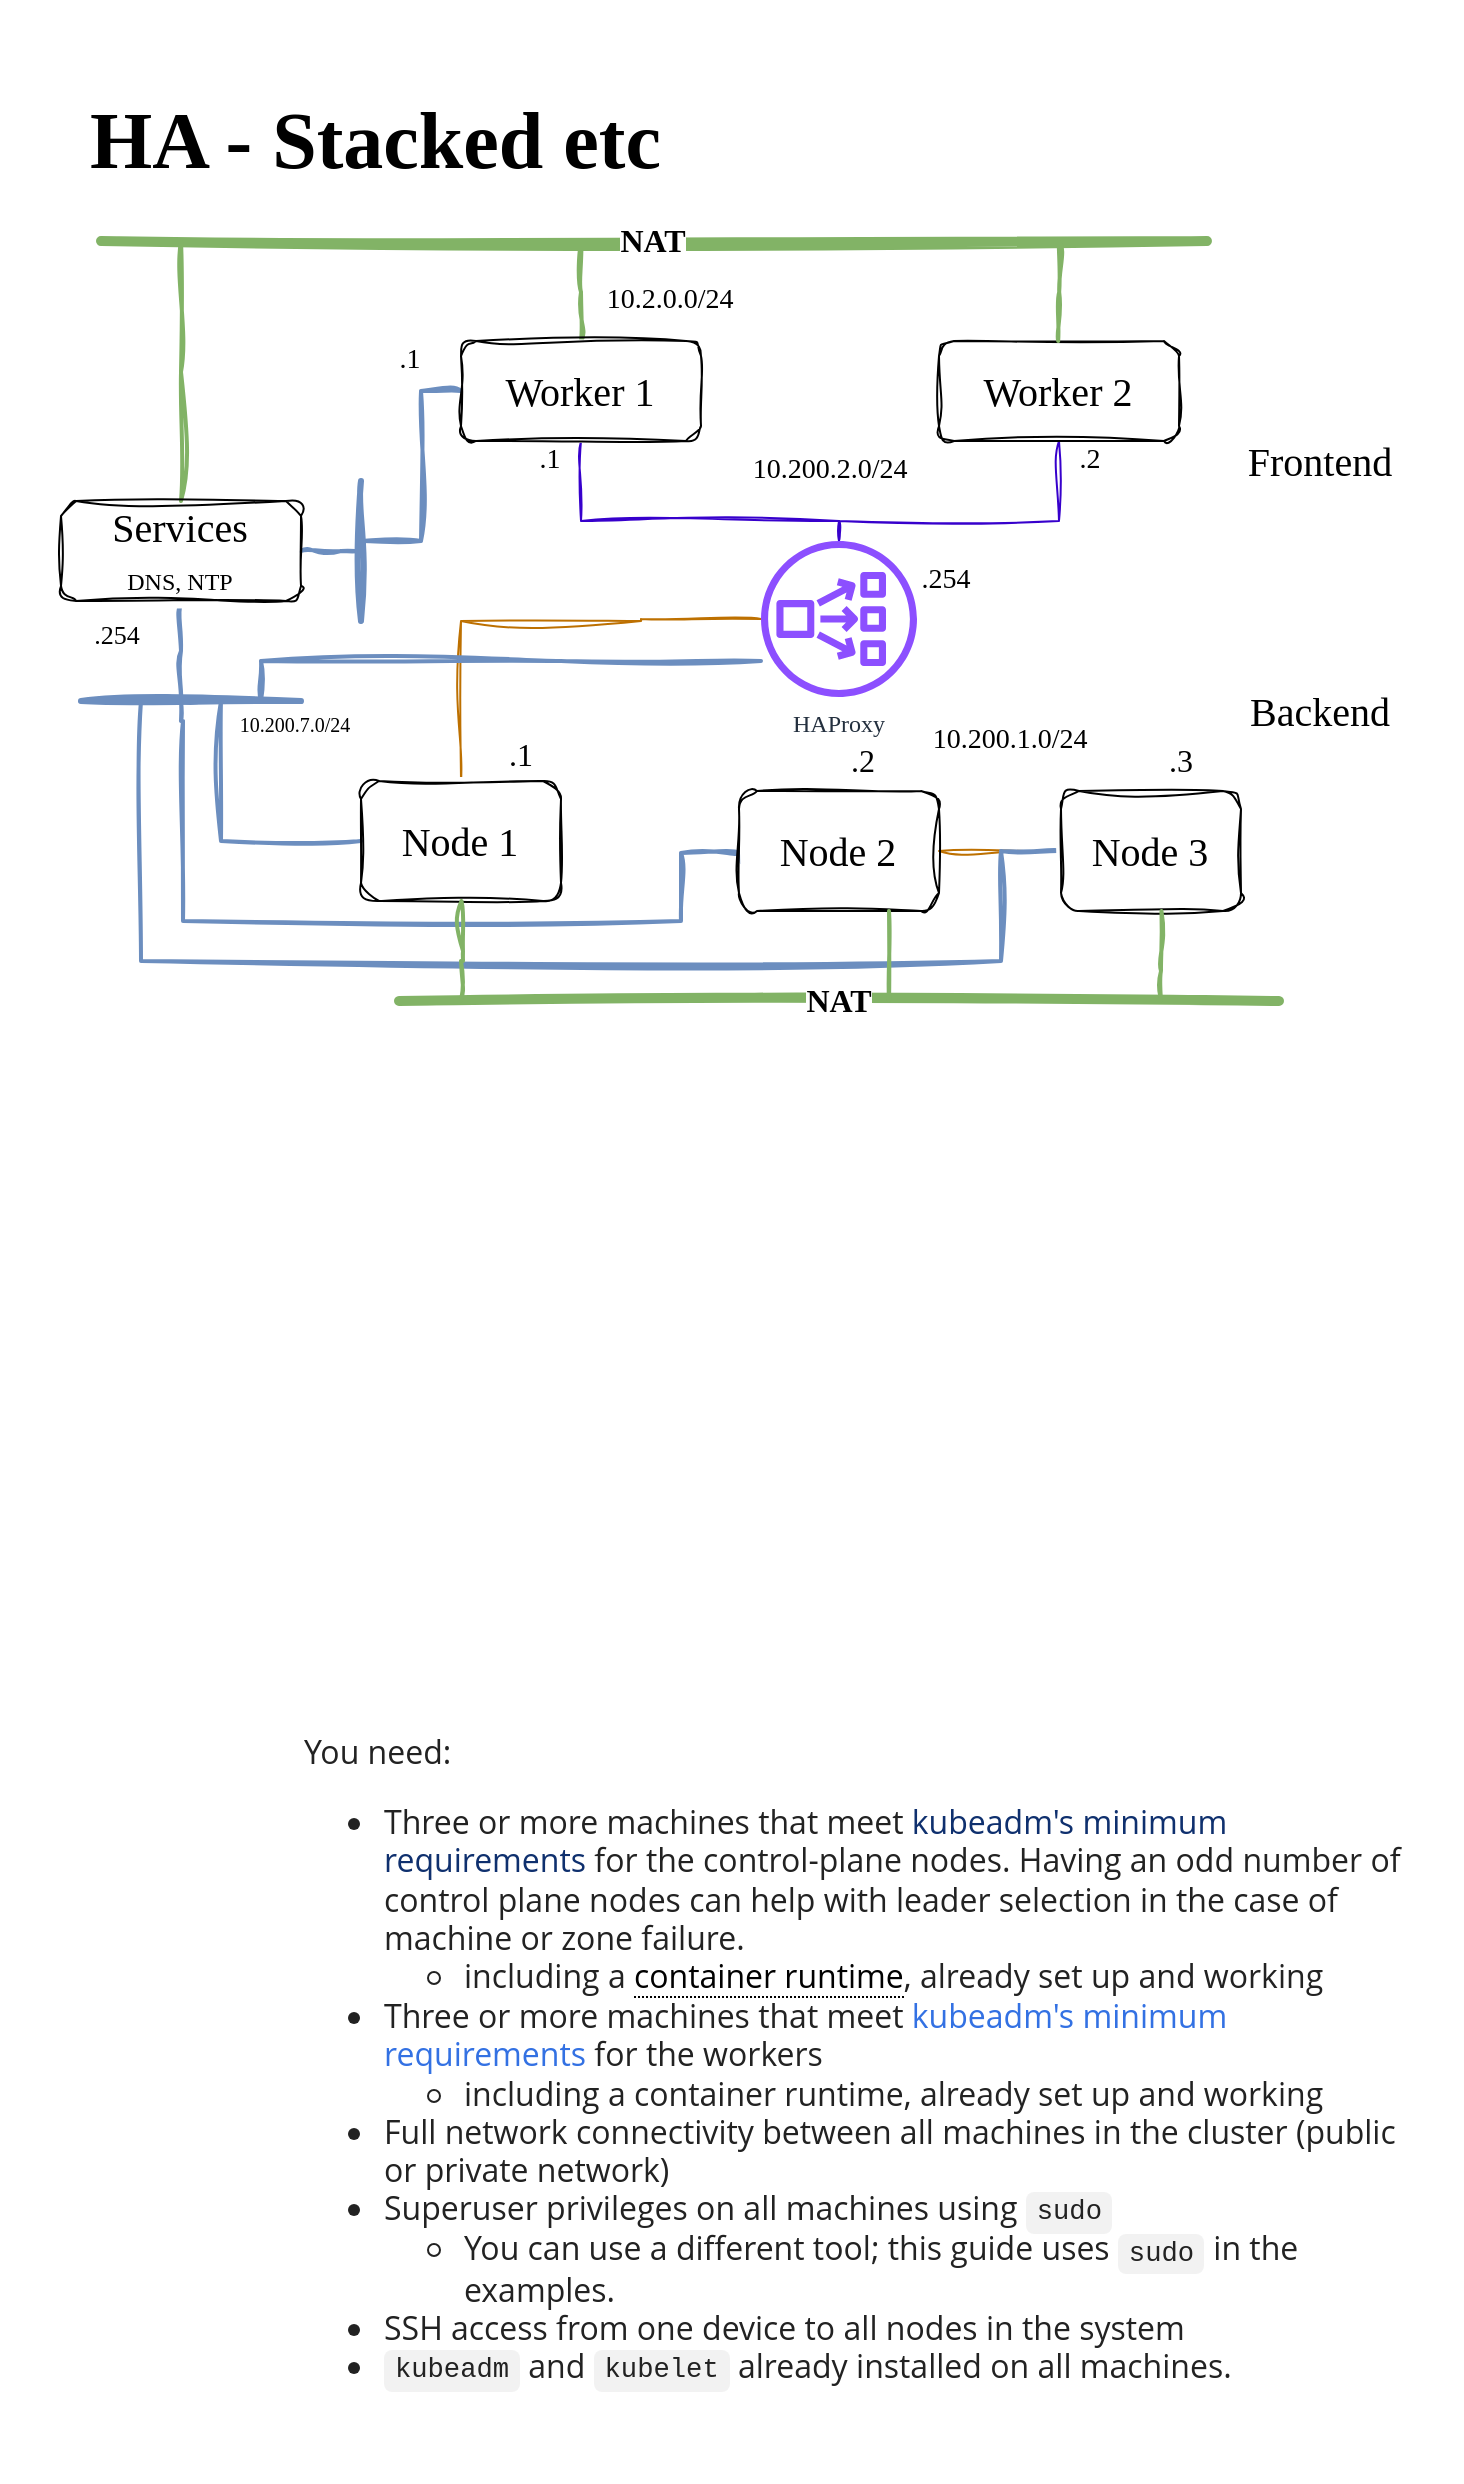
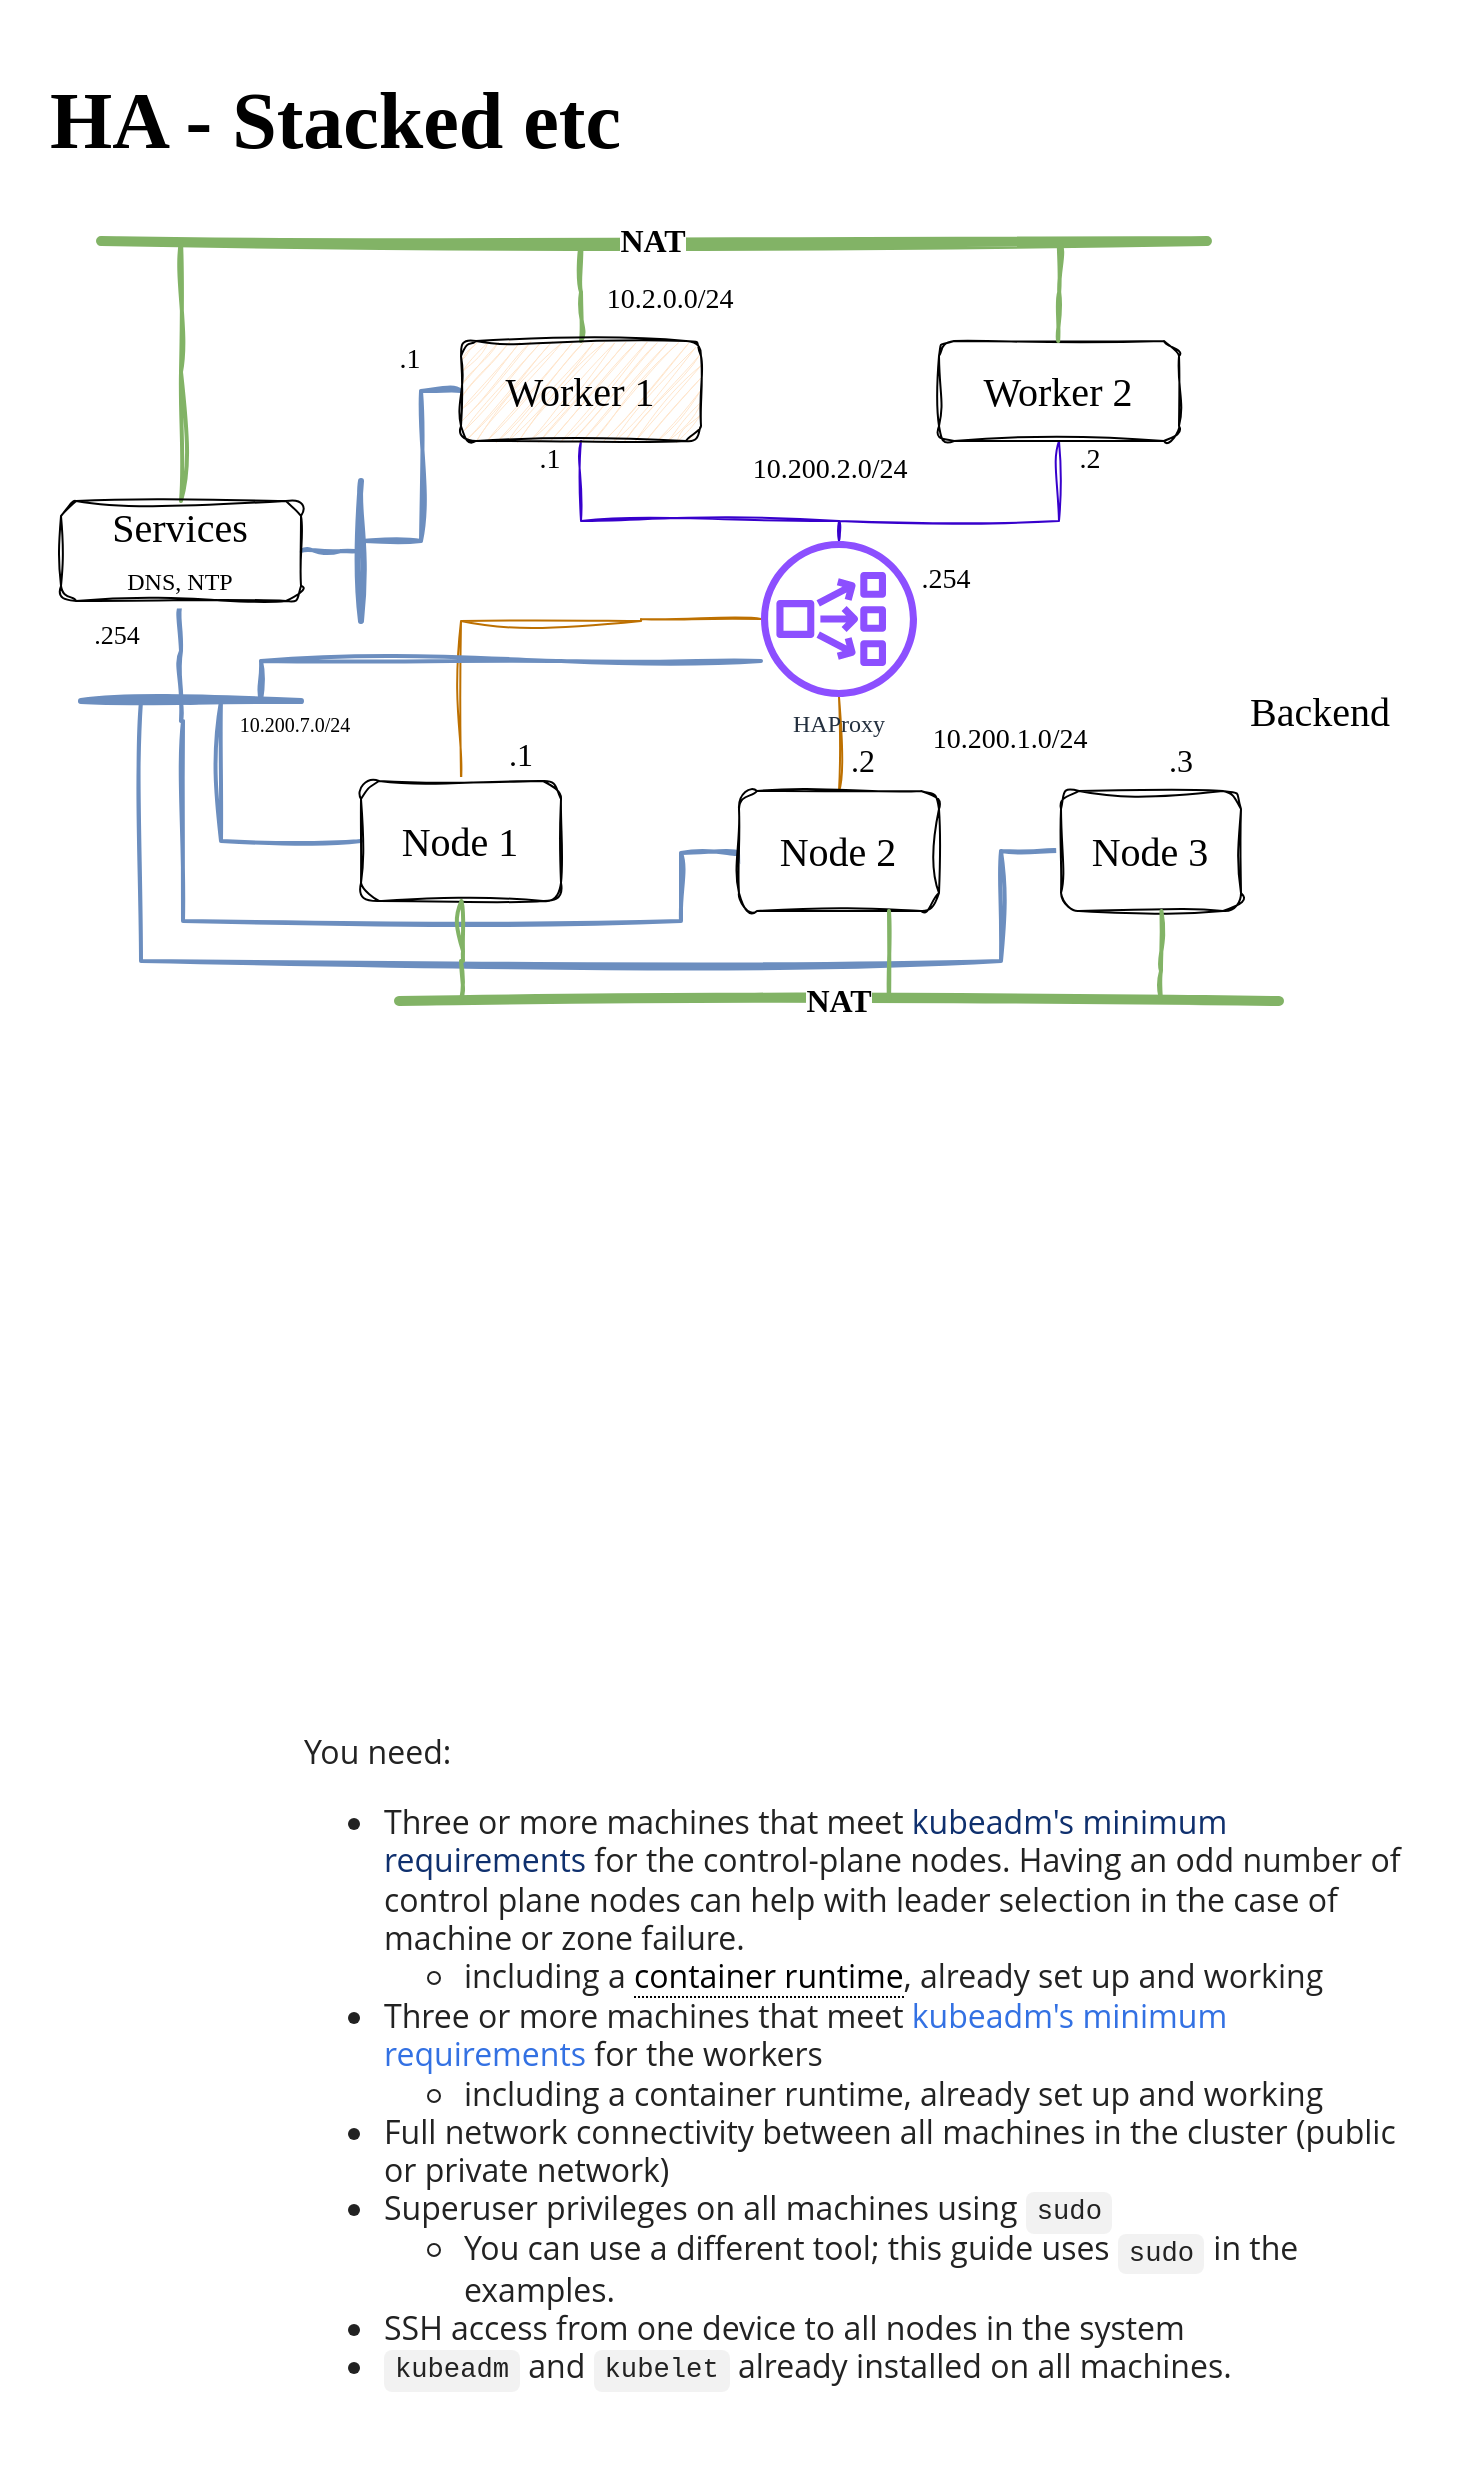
(451, 141) -> (411, 121)
(581, 391) -> (581, 391)
(1321, 461) -> none
(971, 851) -> (839, 742)
